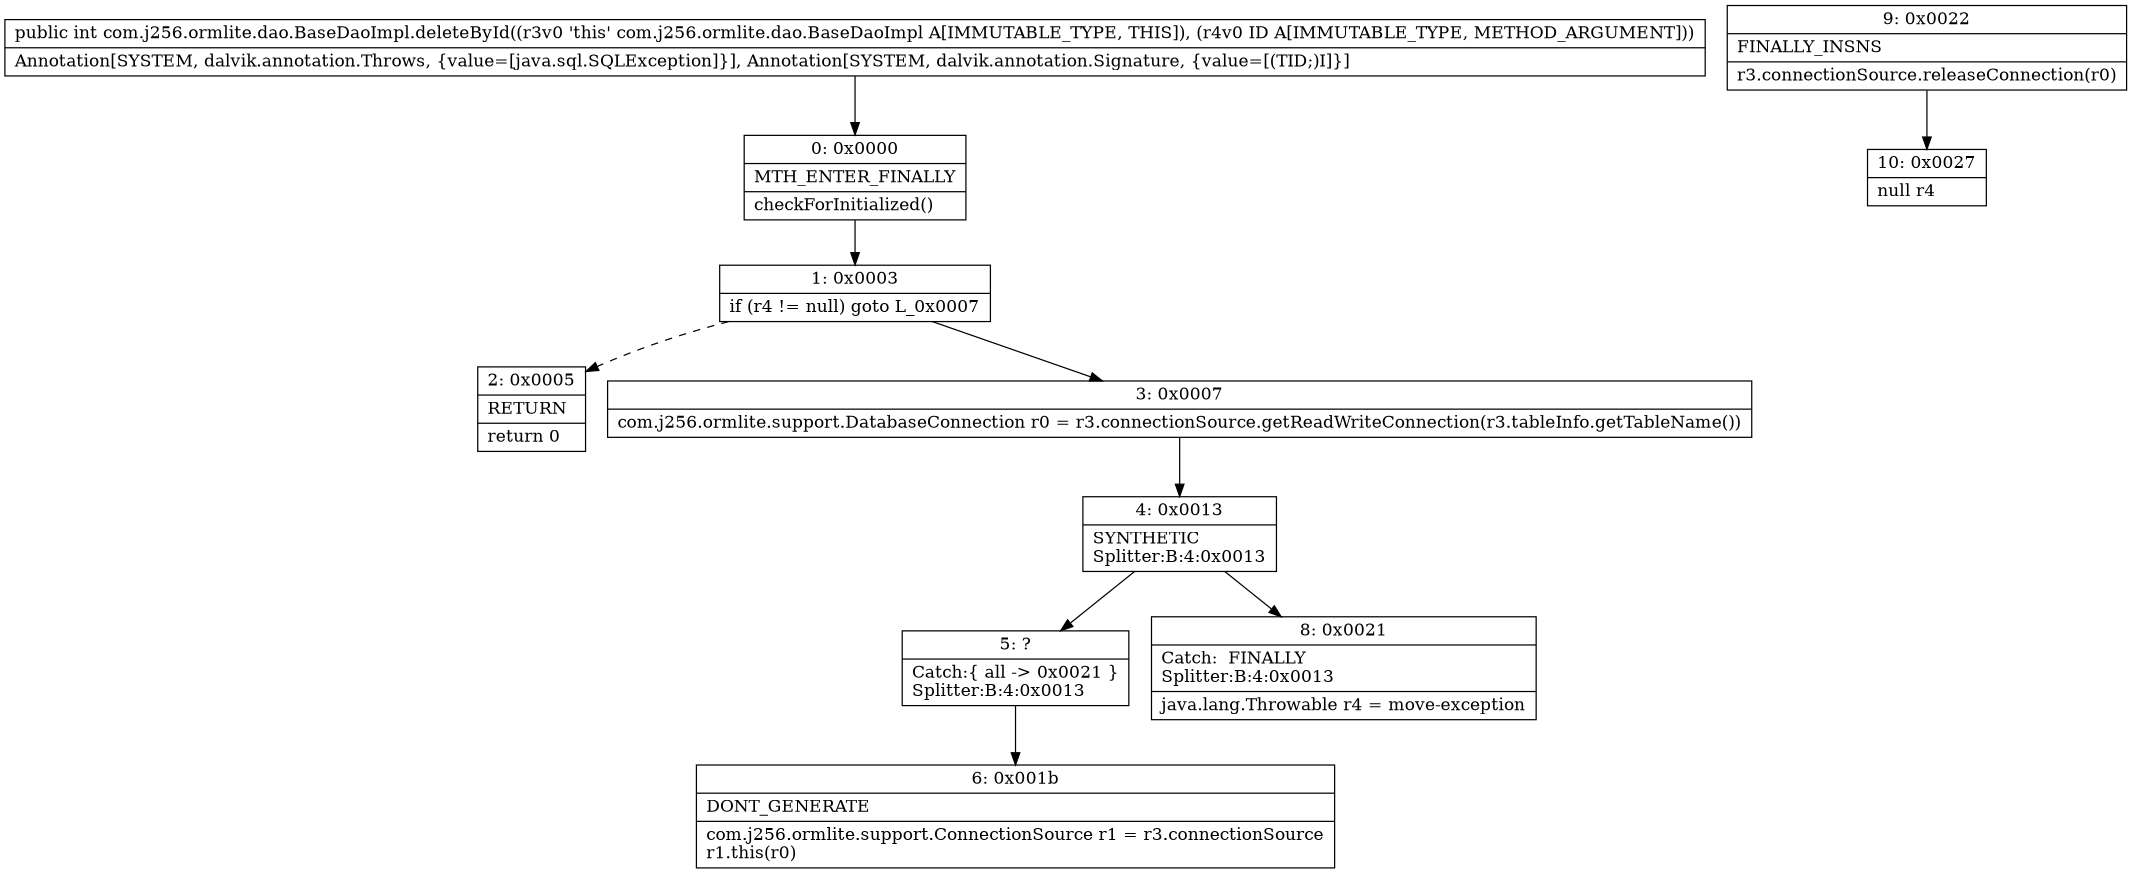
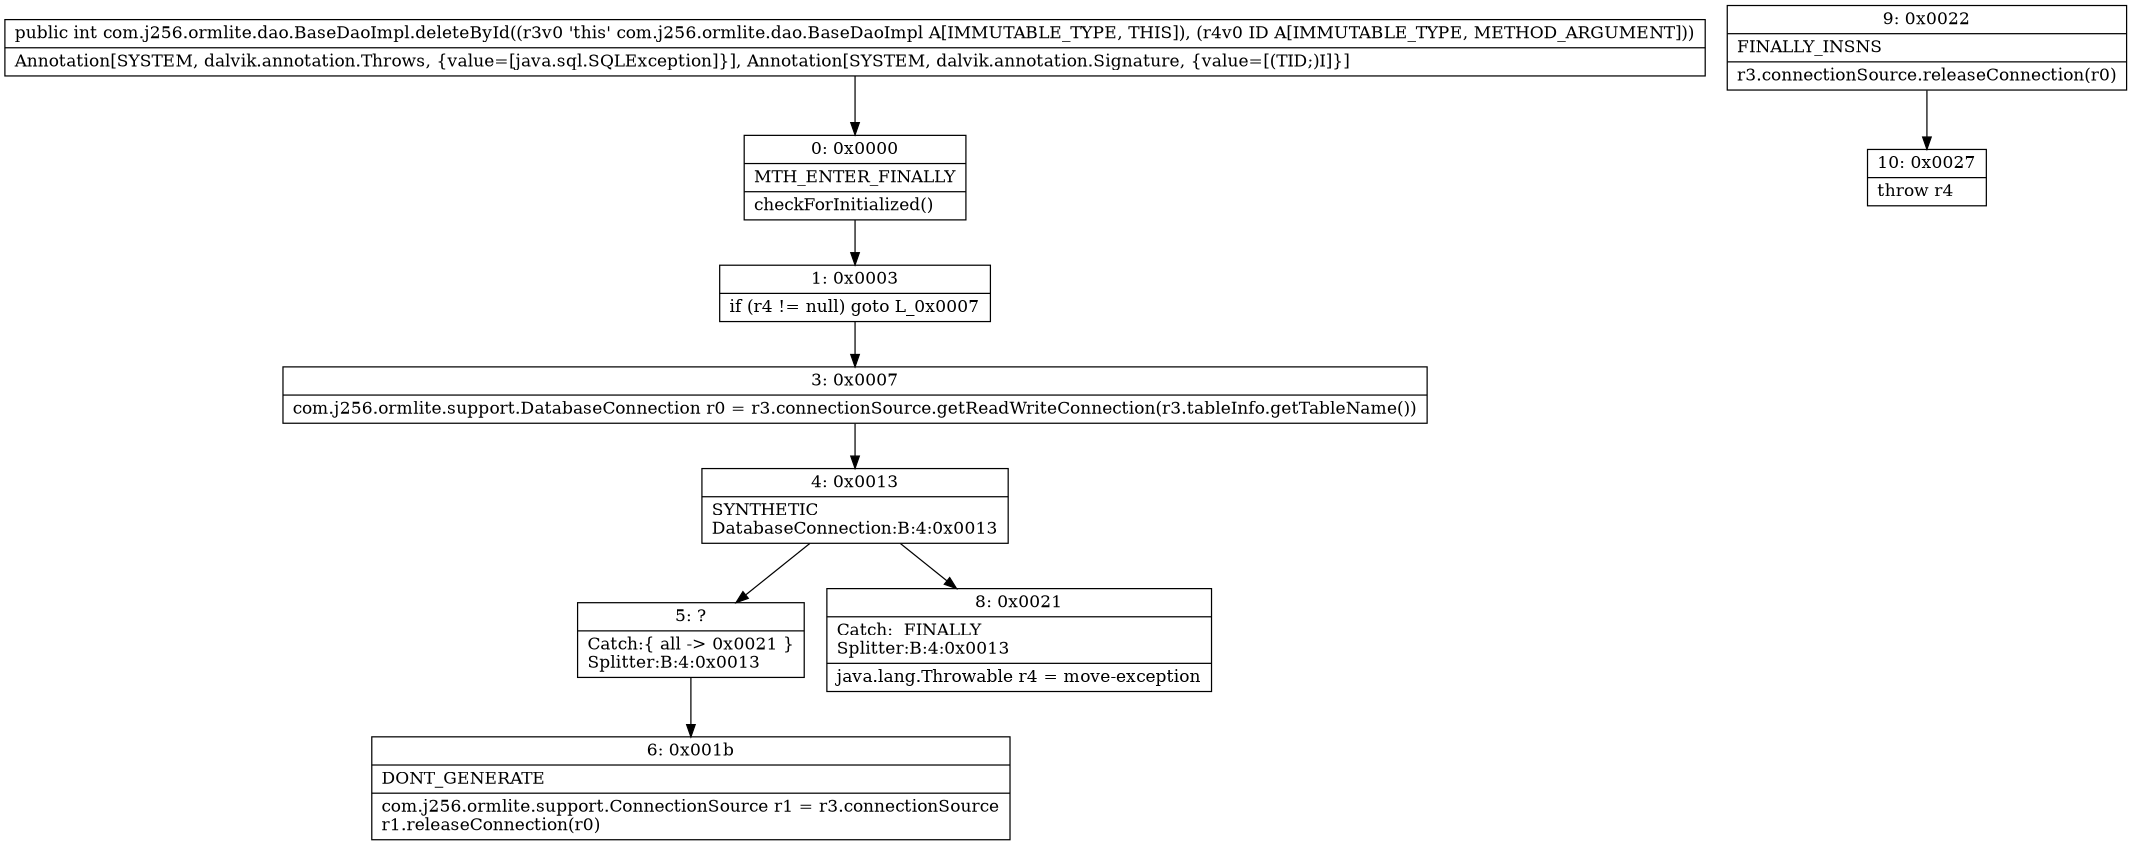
(1907, 191) -> (1916, 191)
(532, 409) -> none
(1180, 557) -> (855, 529)
(752, 853) -> (491, 825)
